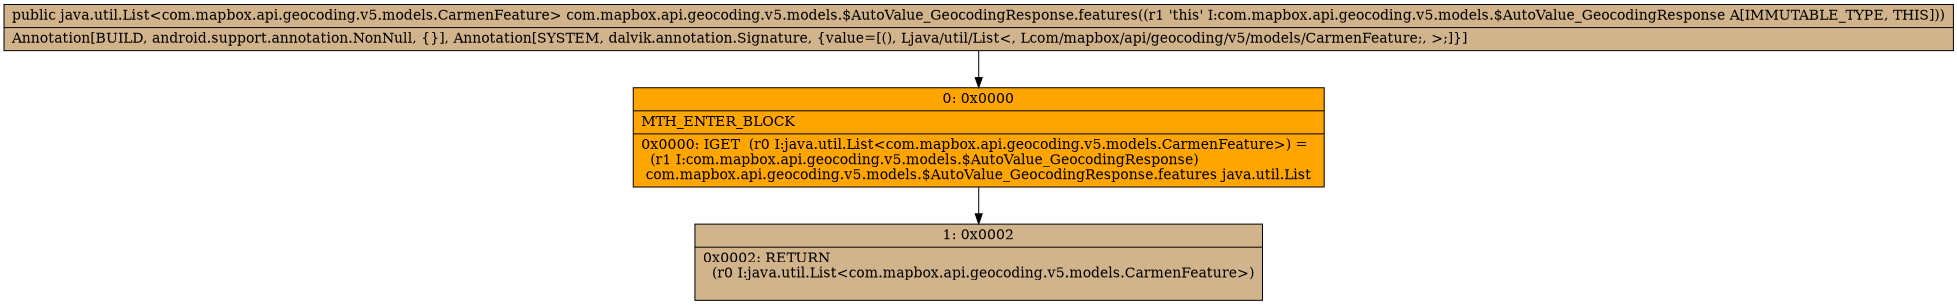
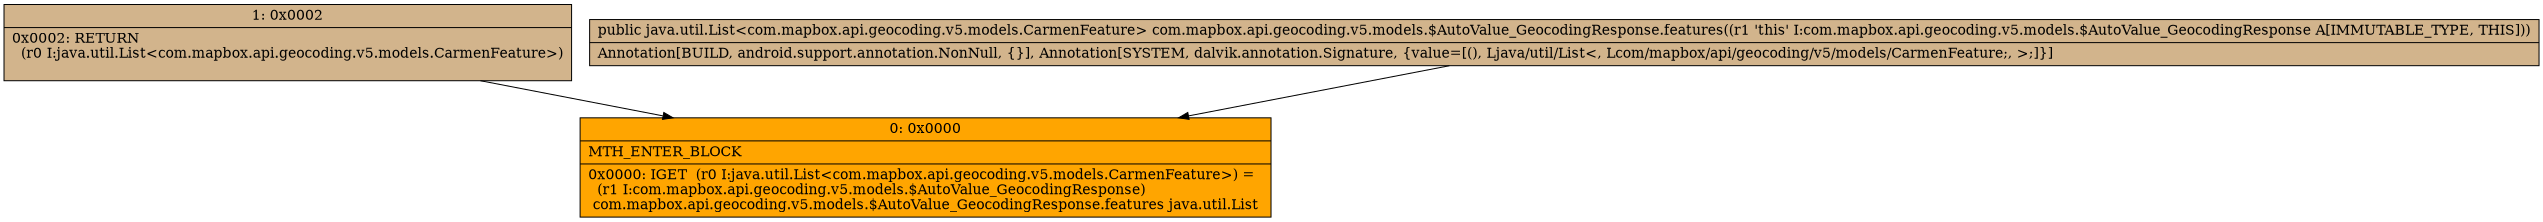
(979, 200) -> (572, 98)
